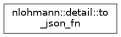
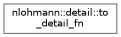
(60, 19) -> (60, 19)
